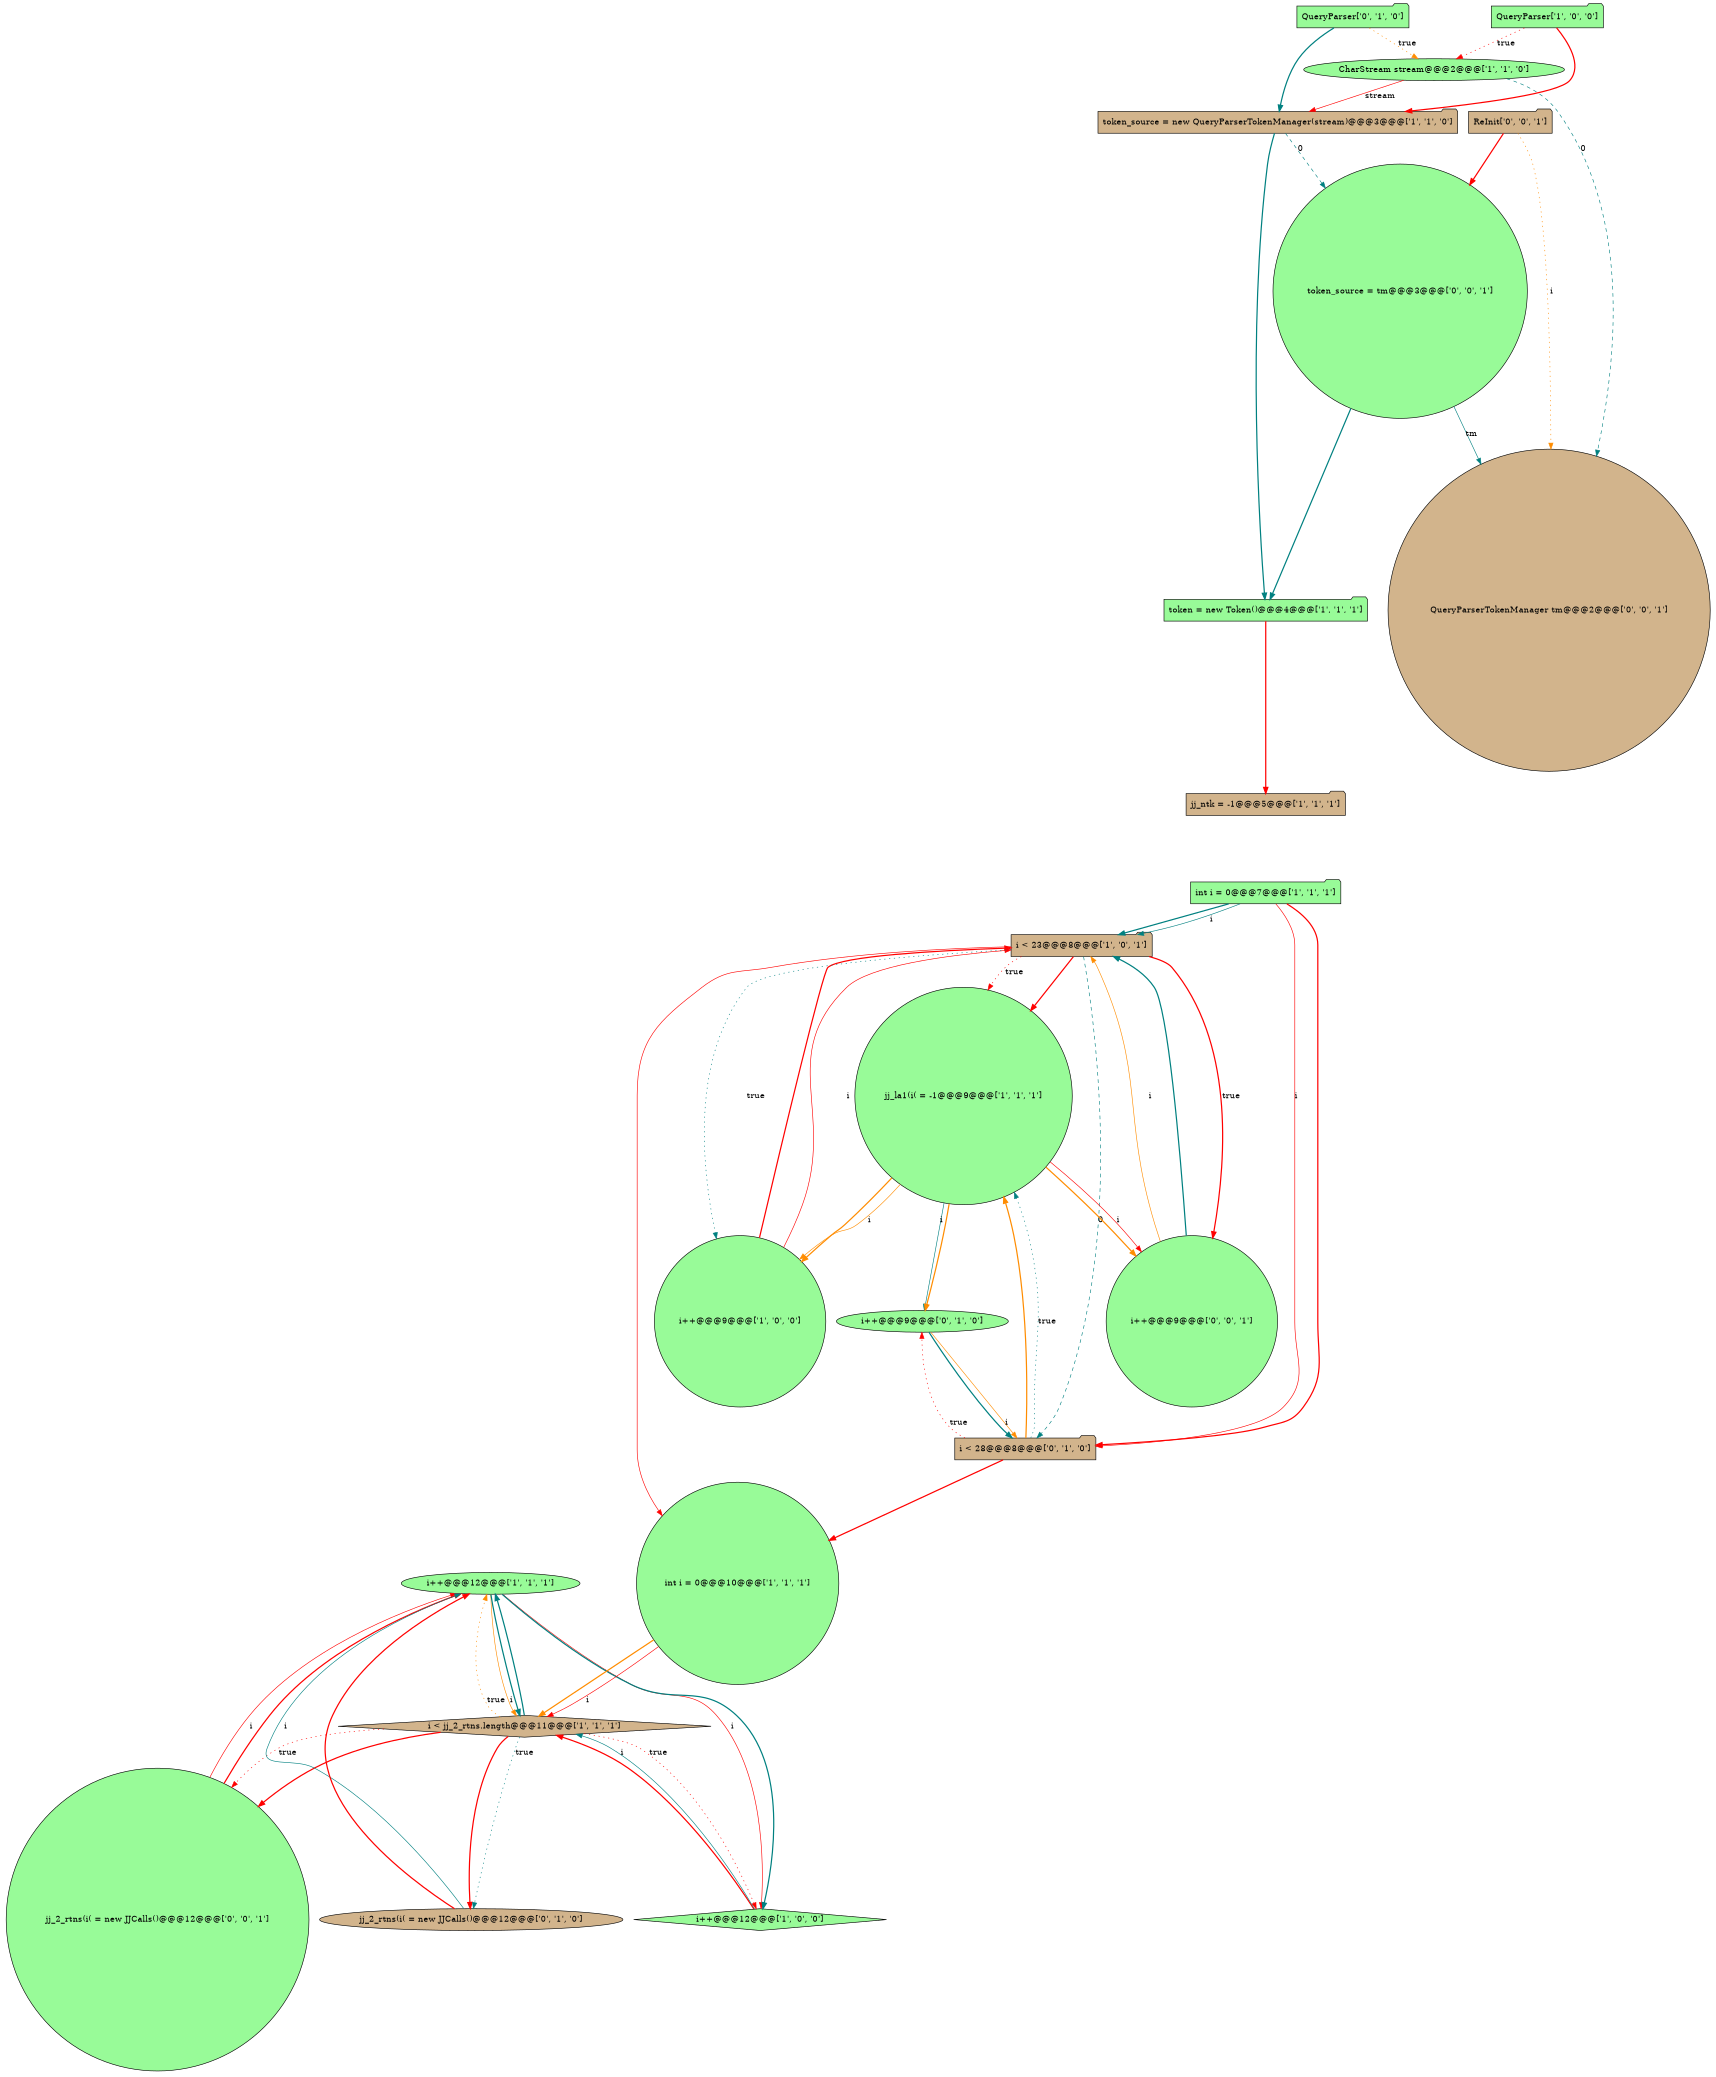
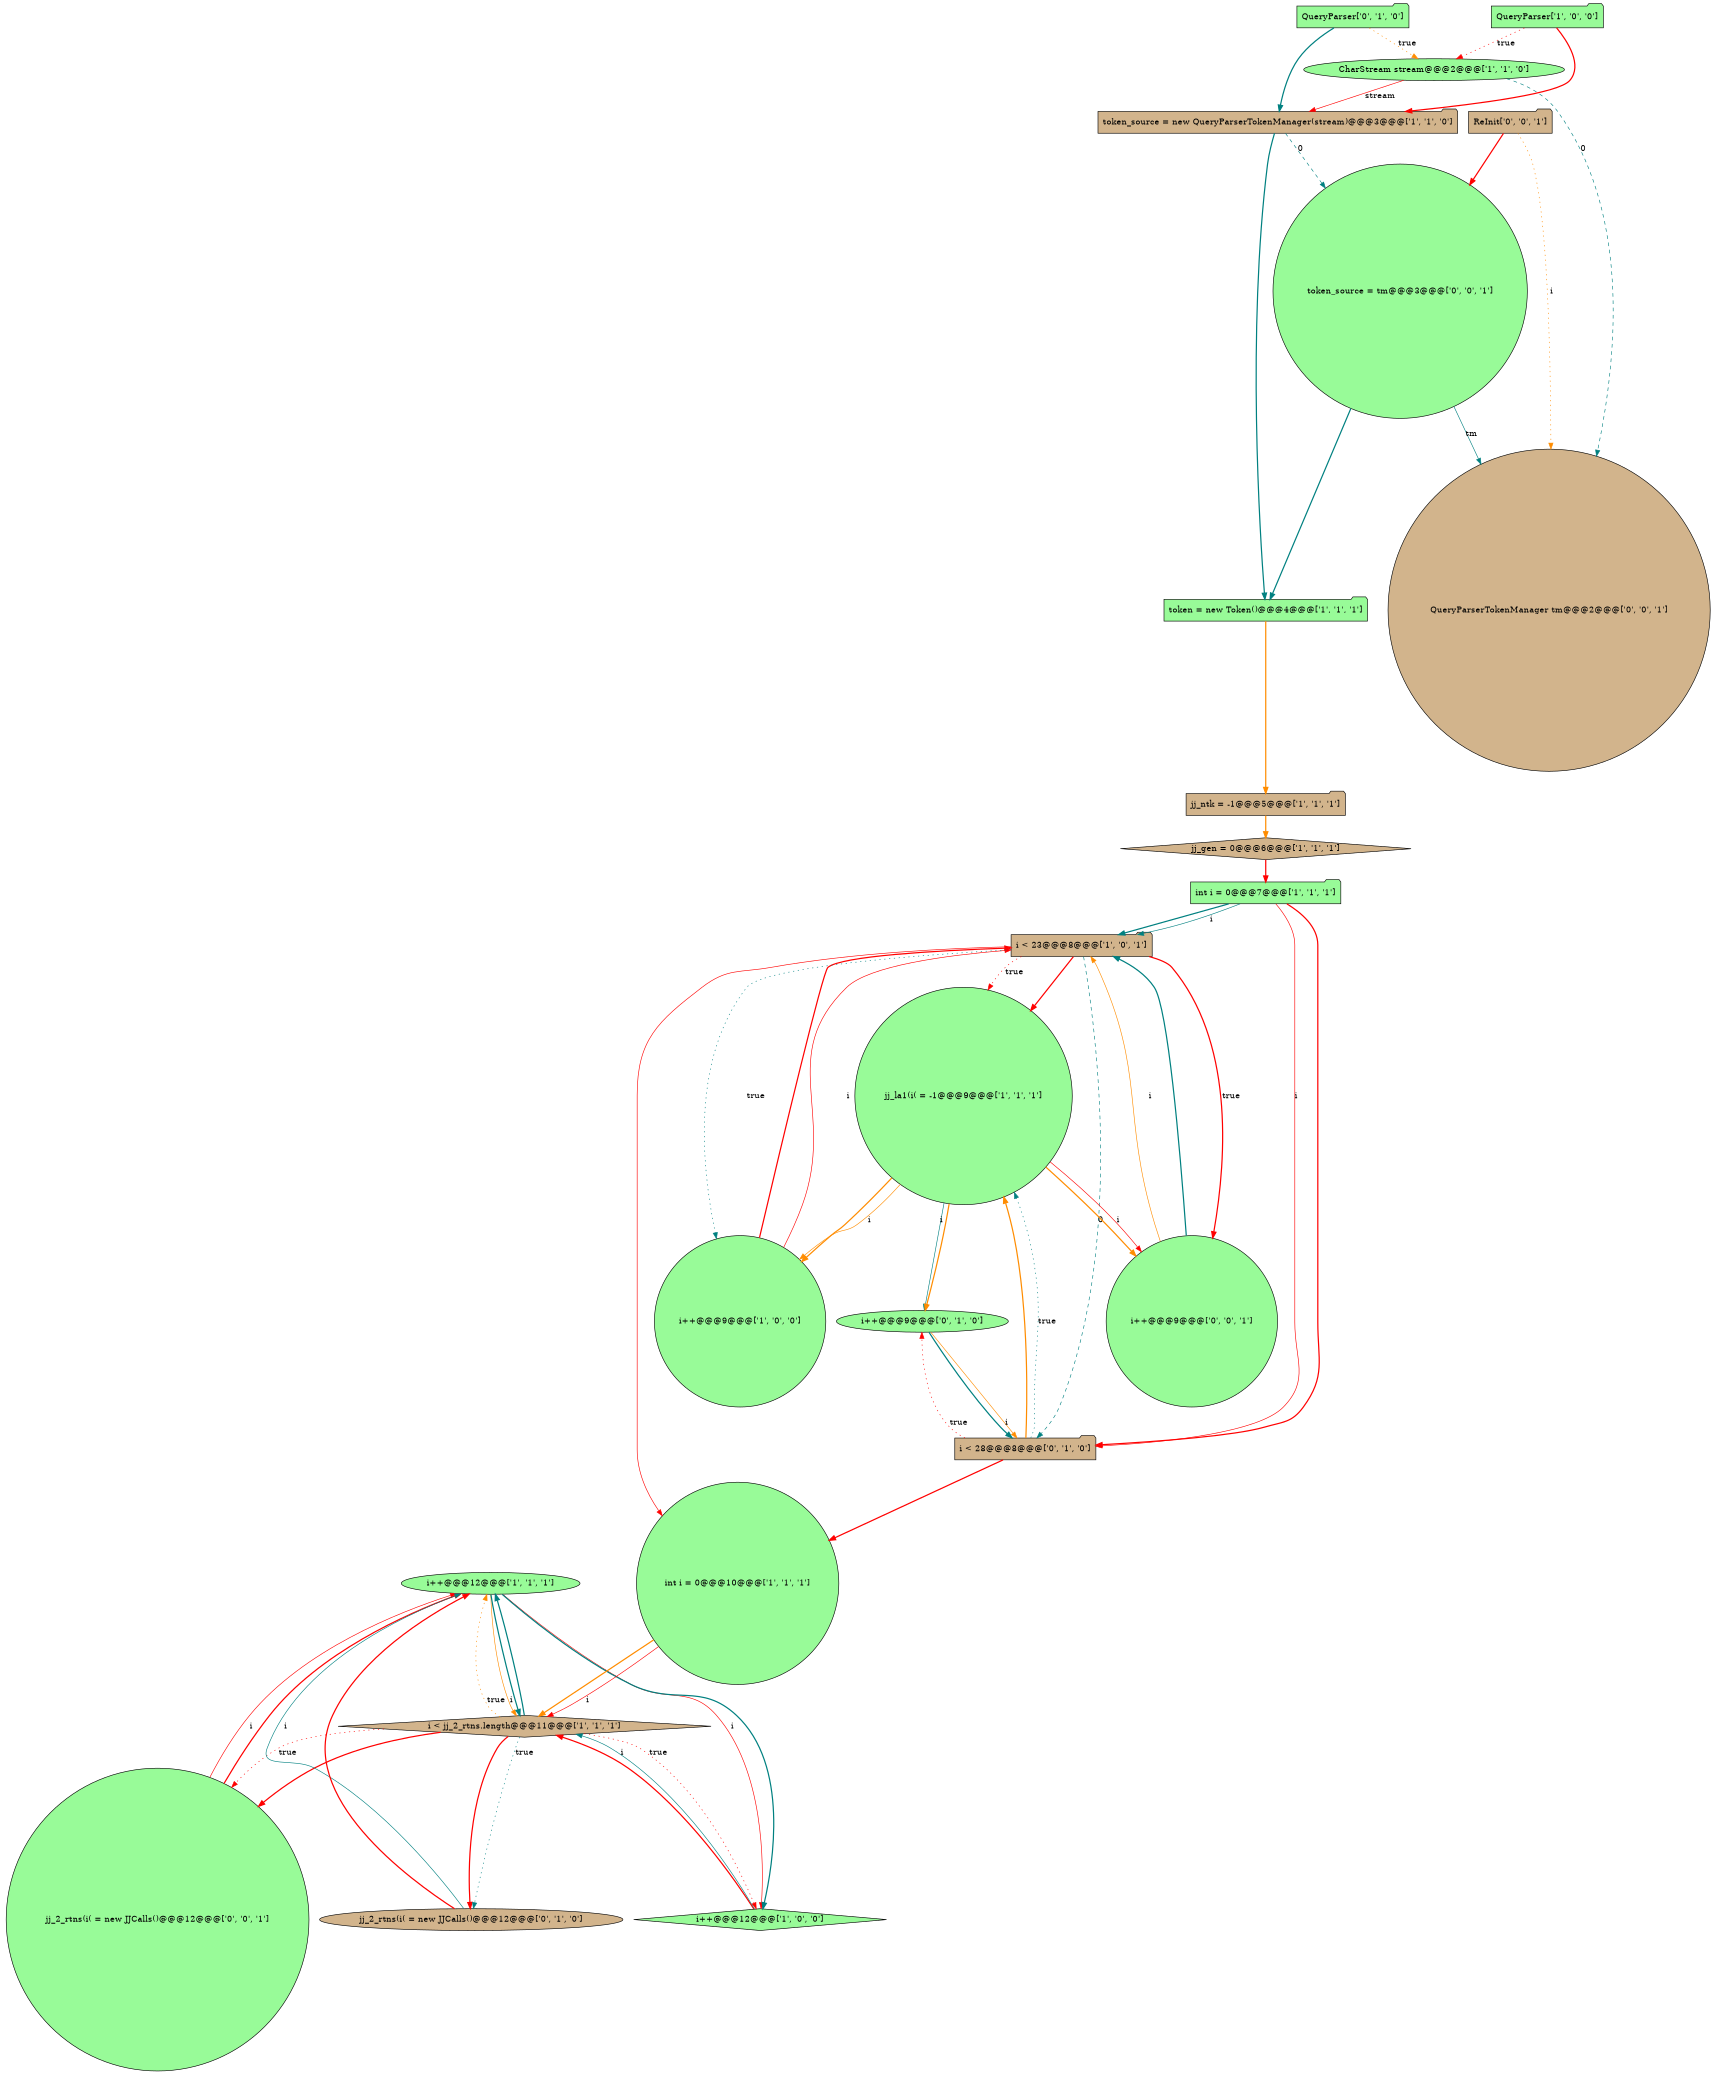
(1266, 704) -> (1266, 704)
none -> (1266, 849)
